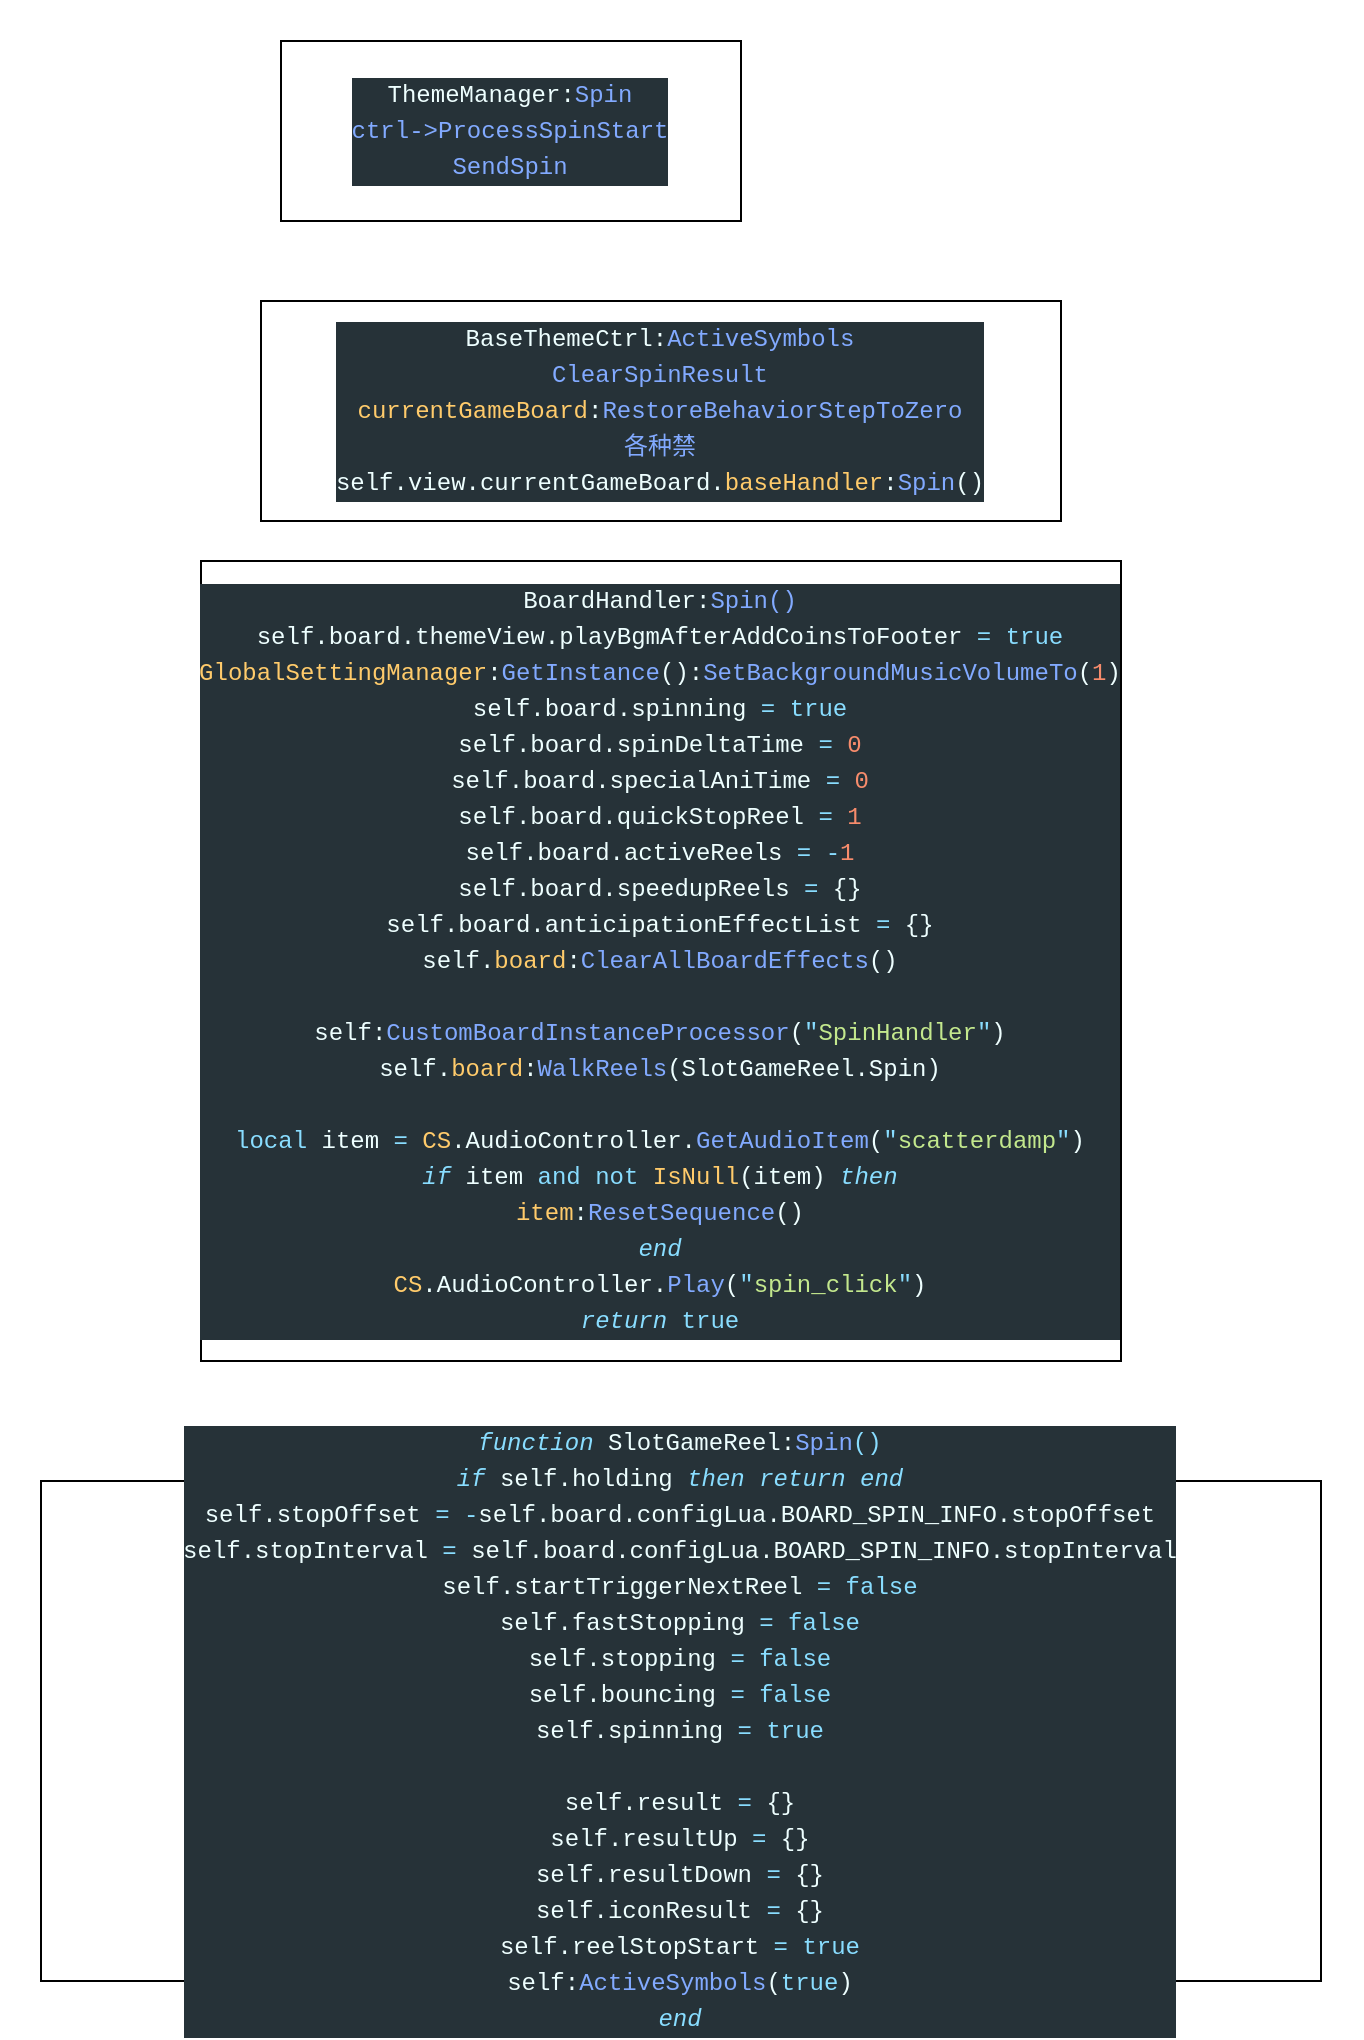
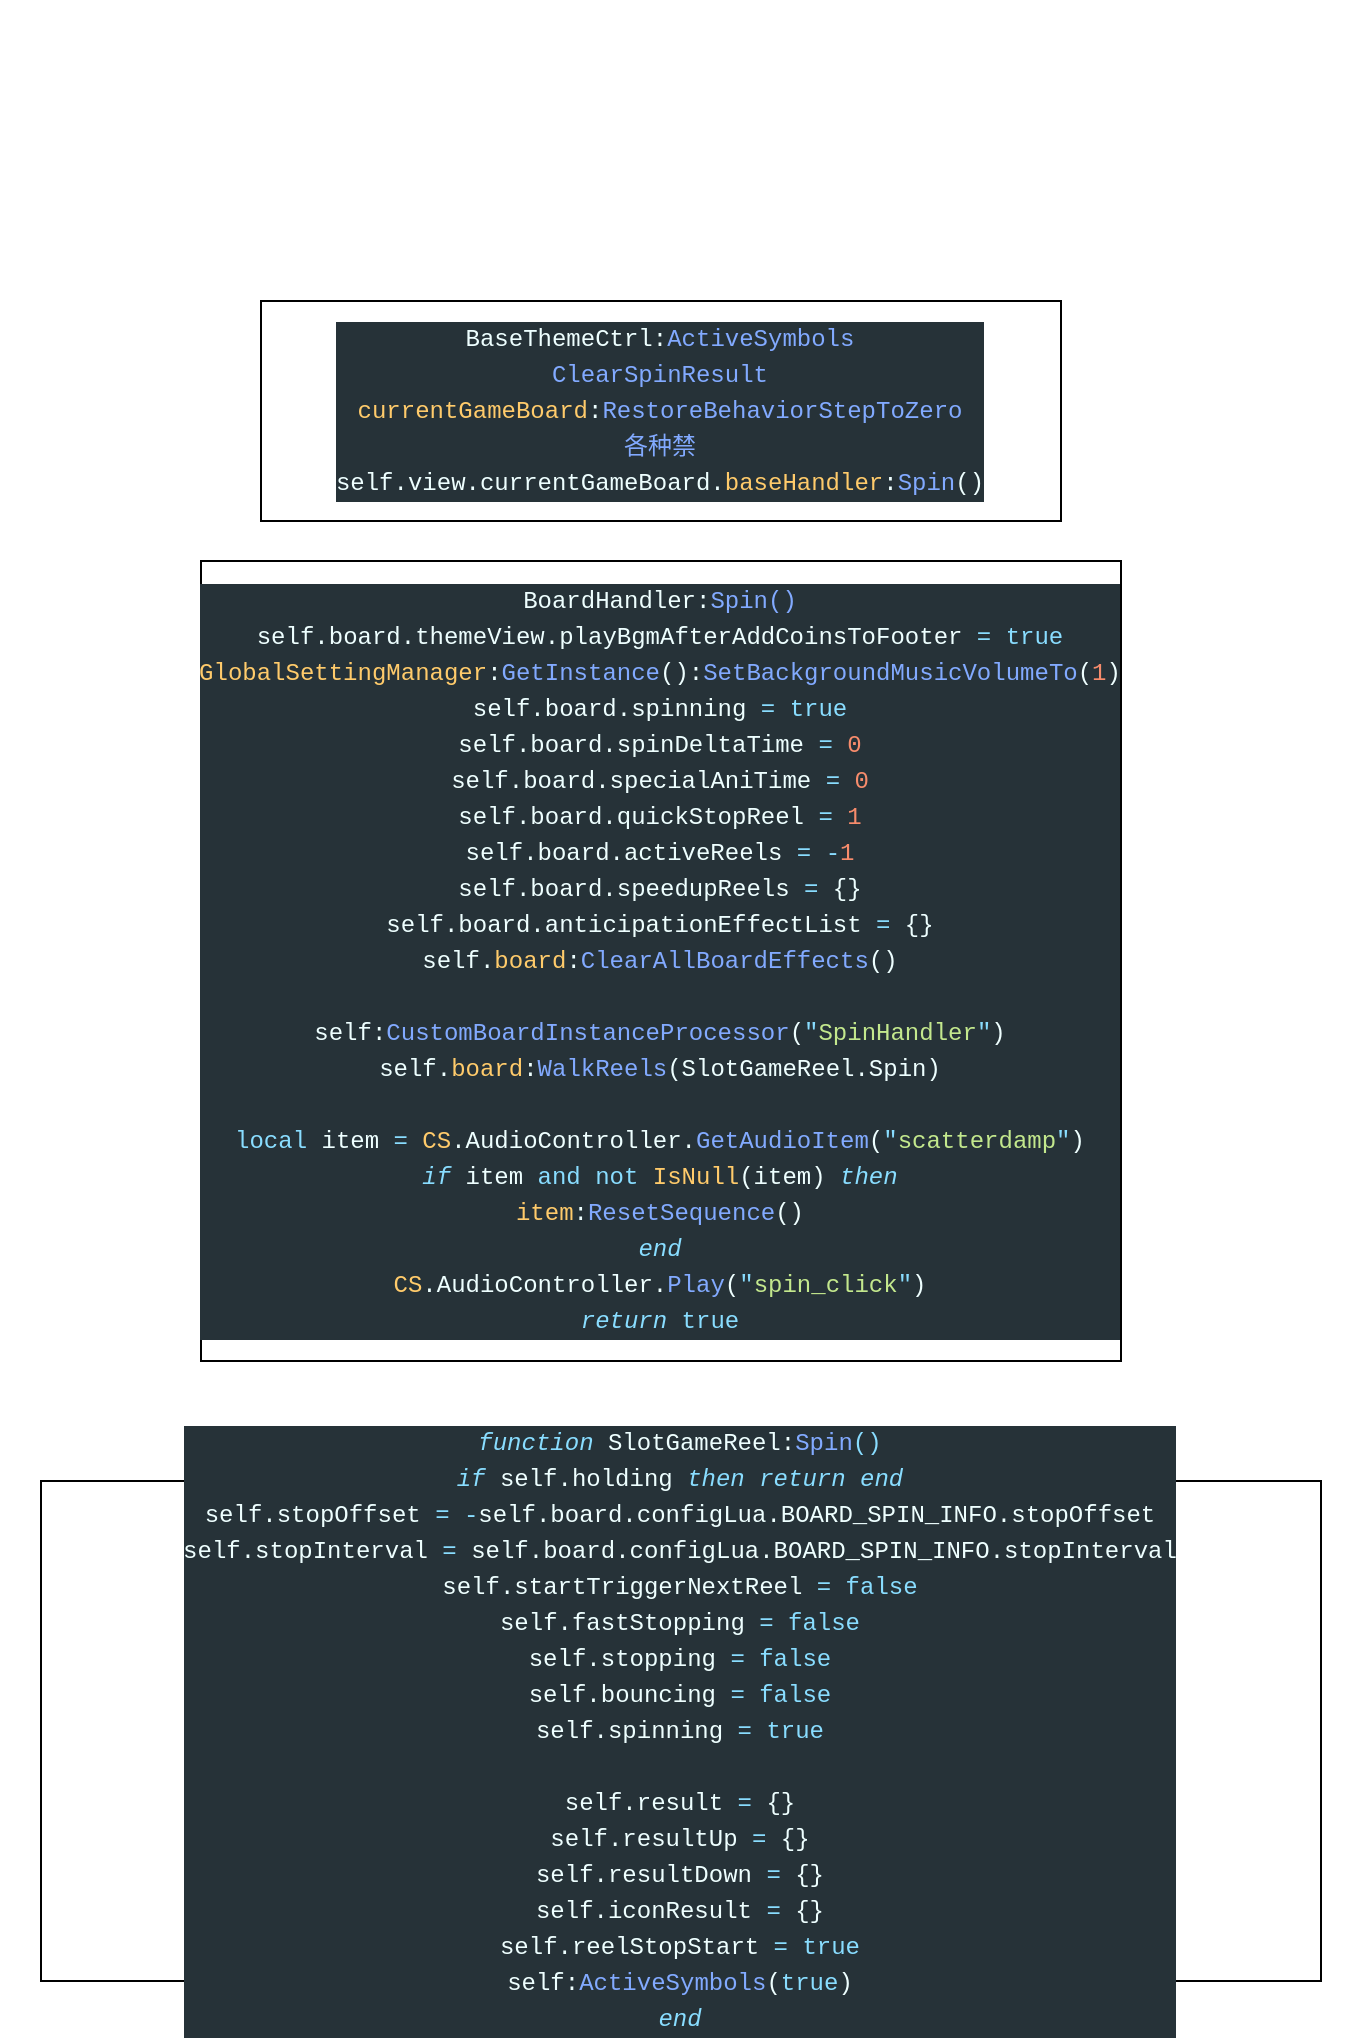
(511, 131) -> none
